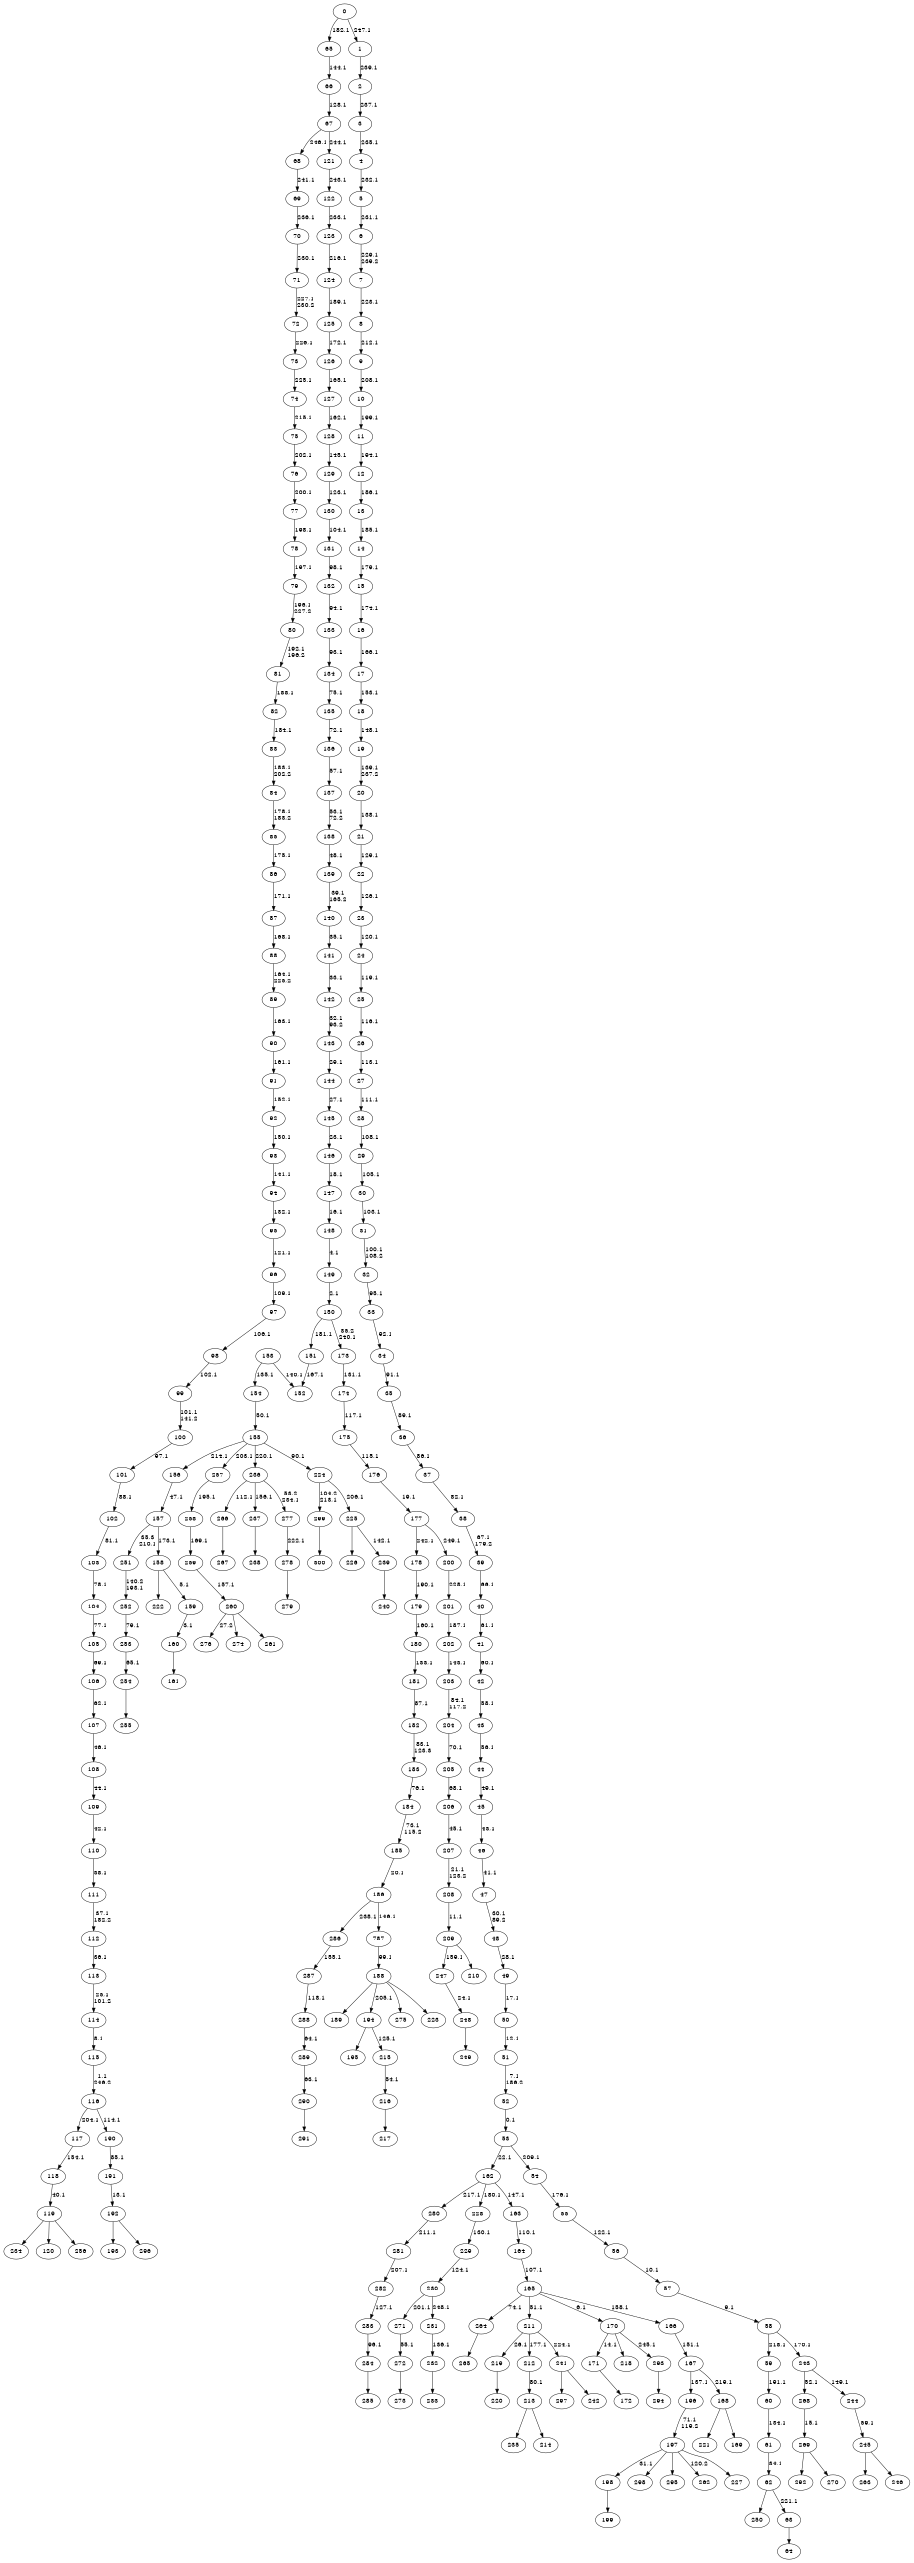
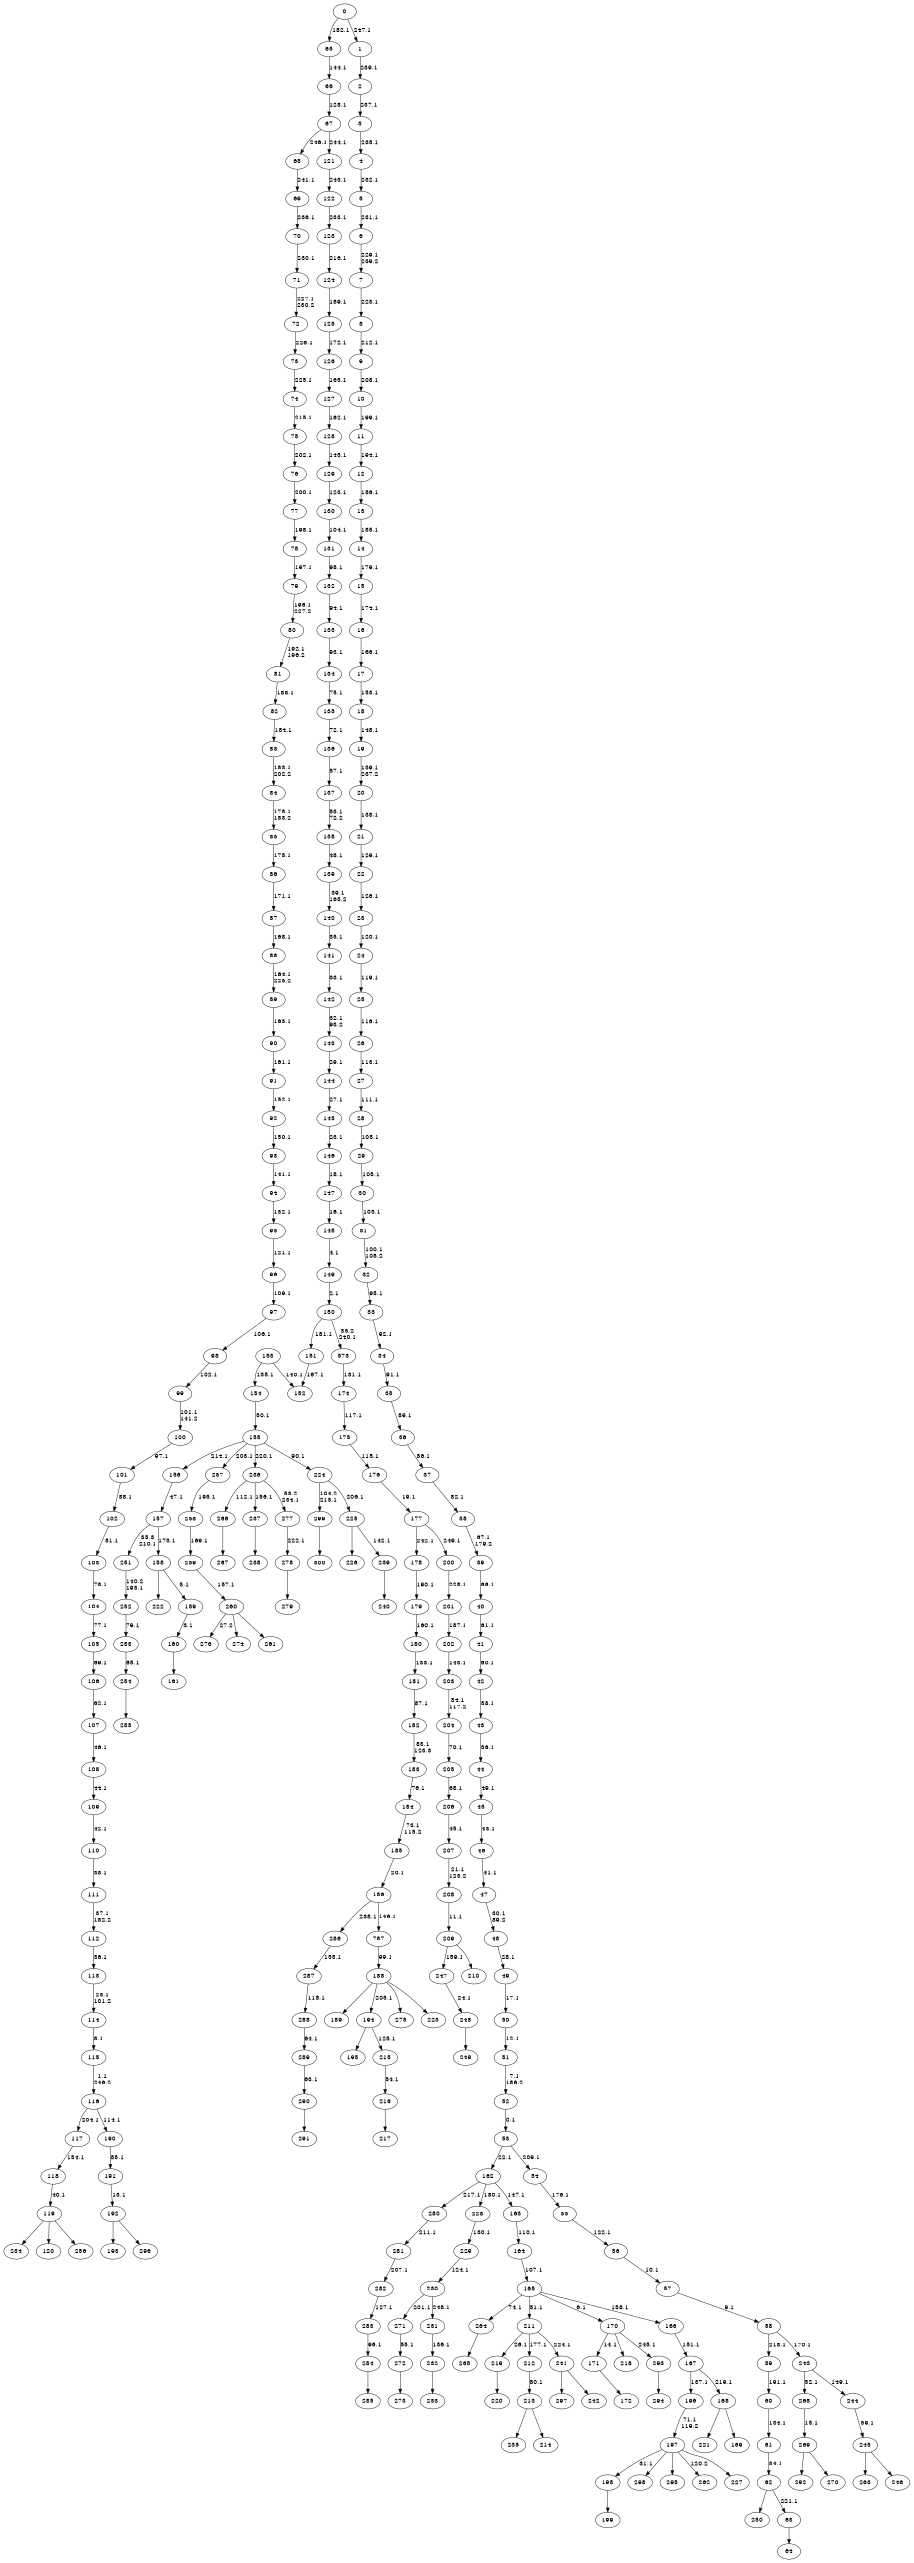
(343, 1356) -> (343, 1356)
